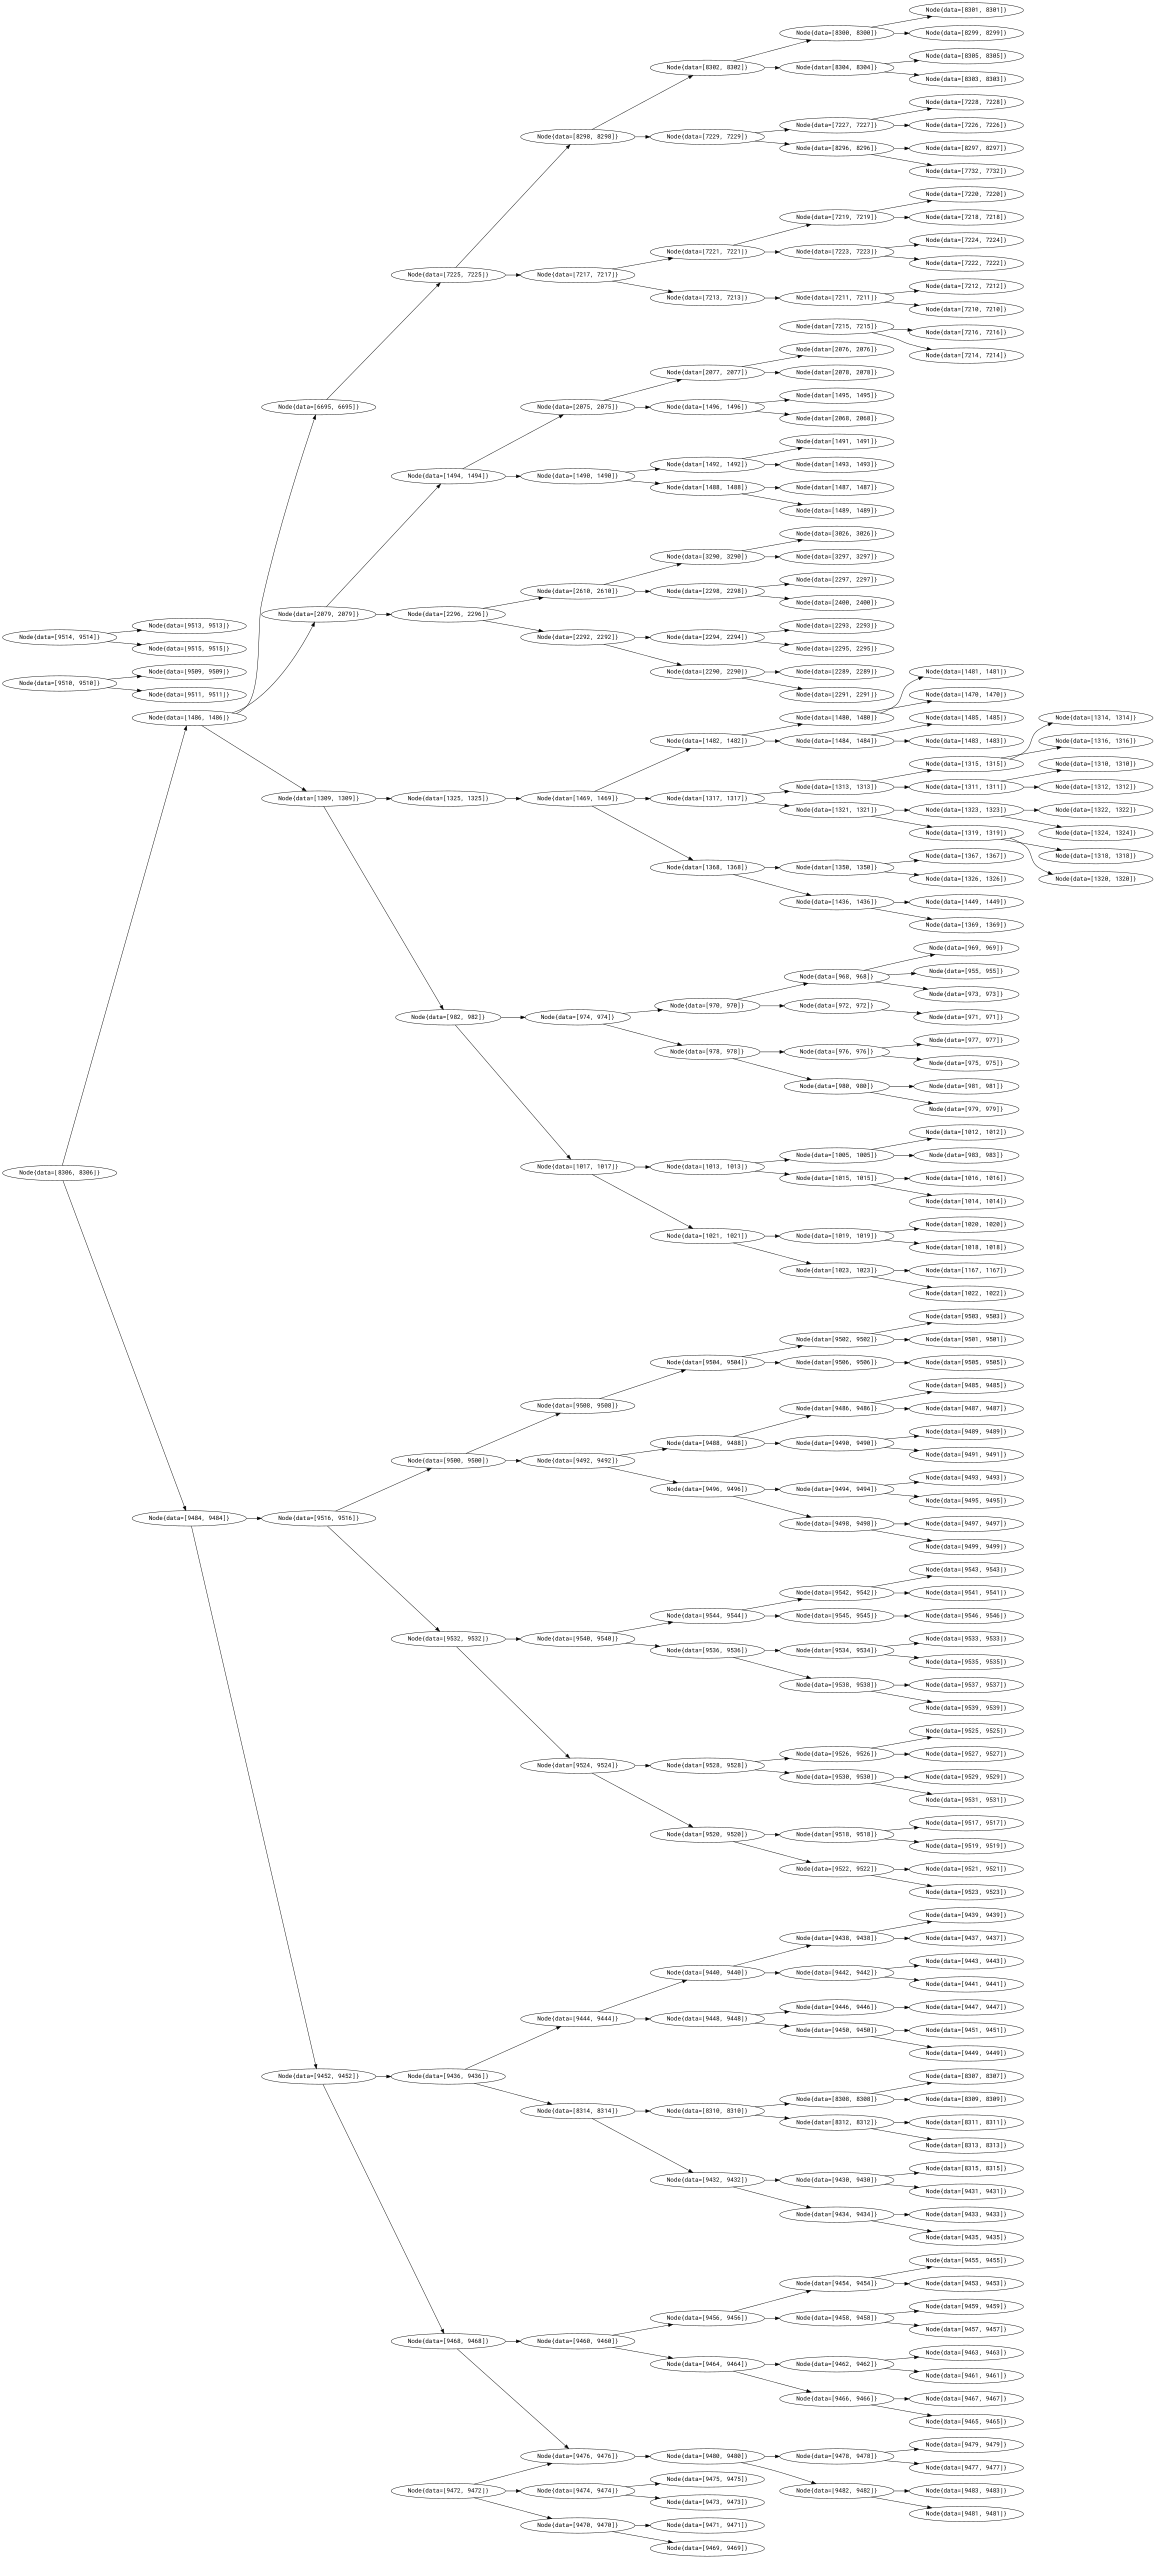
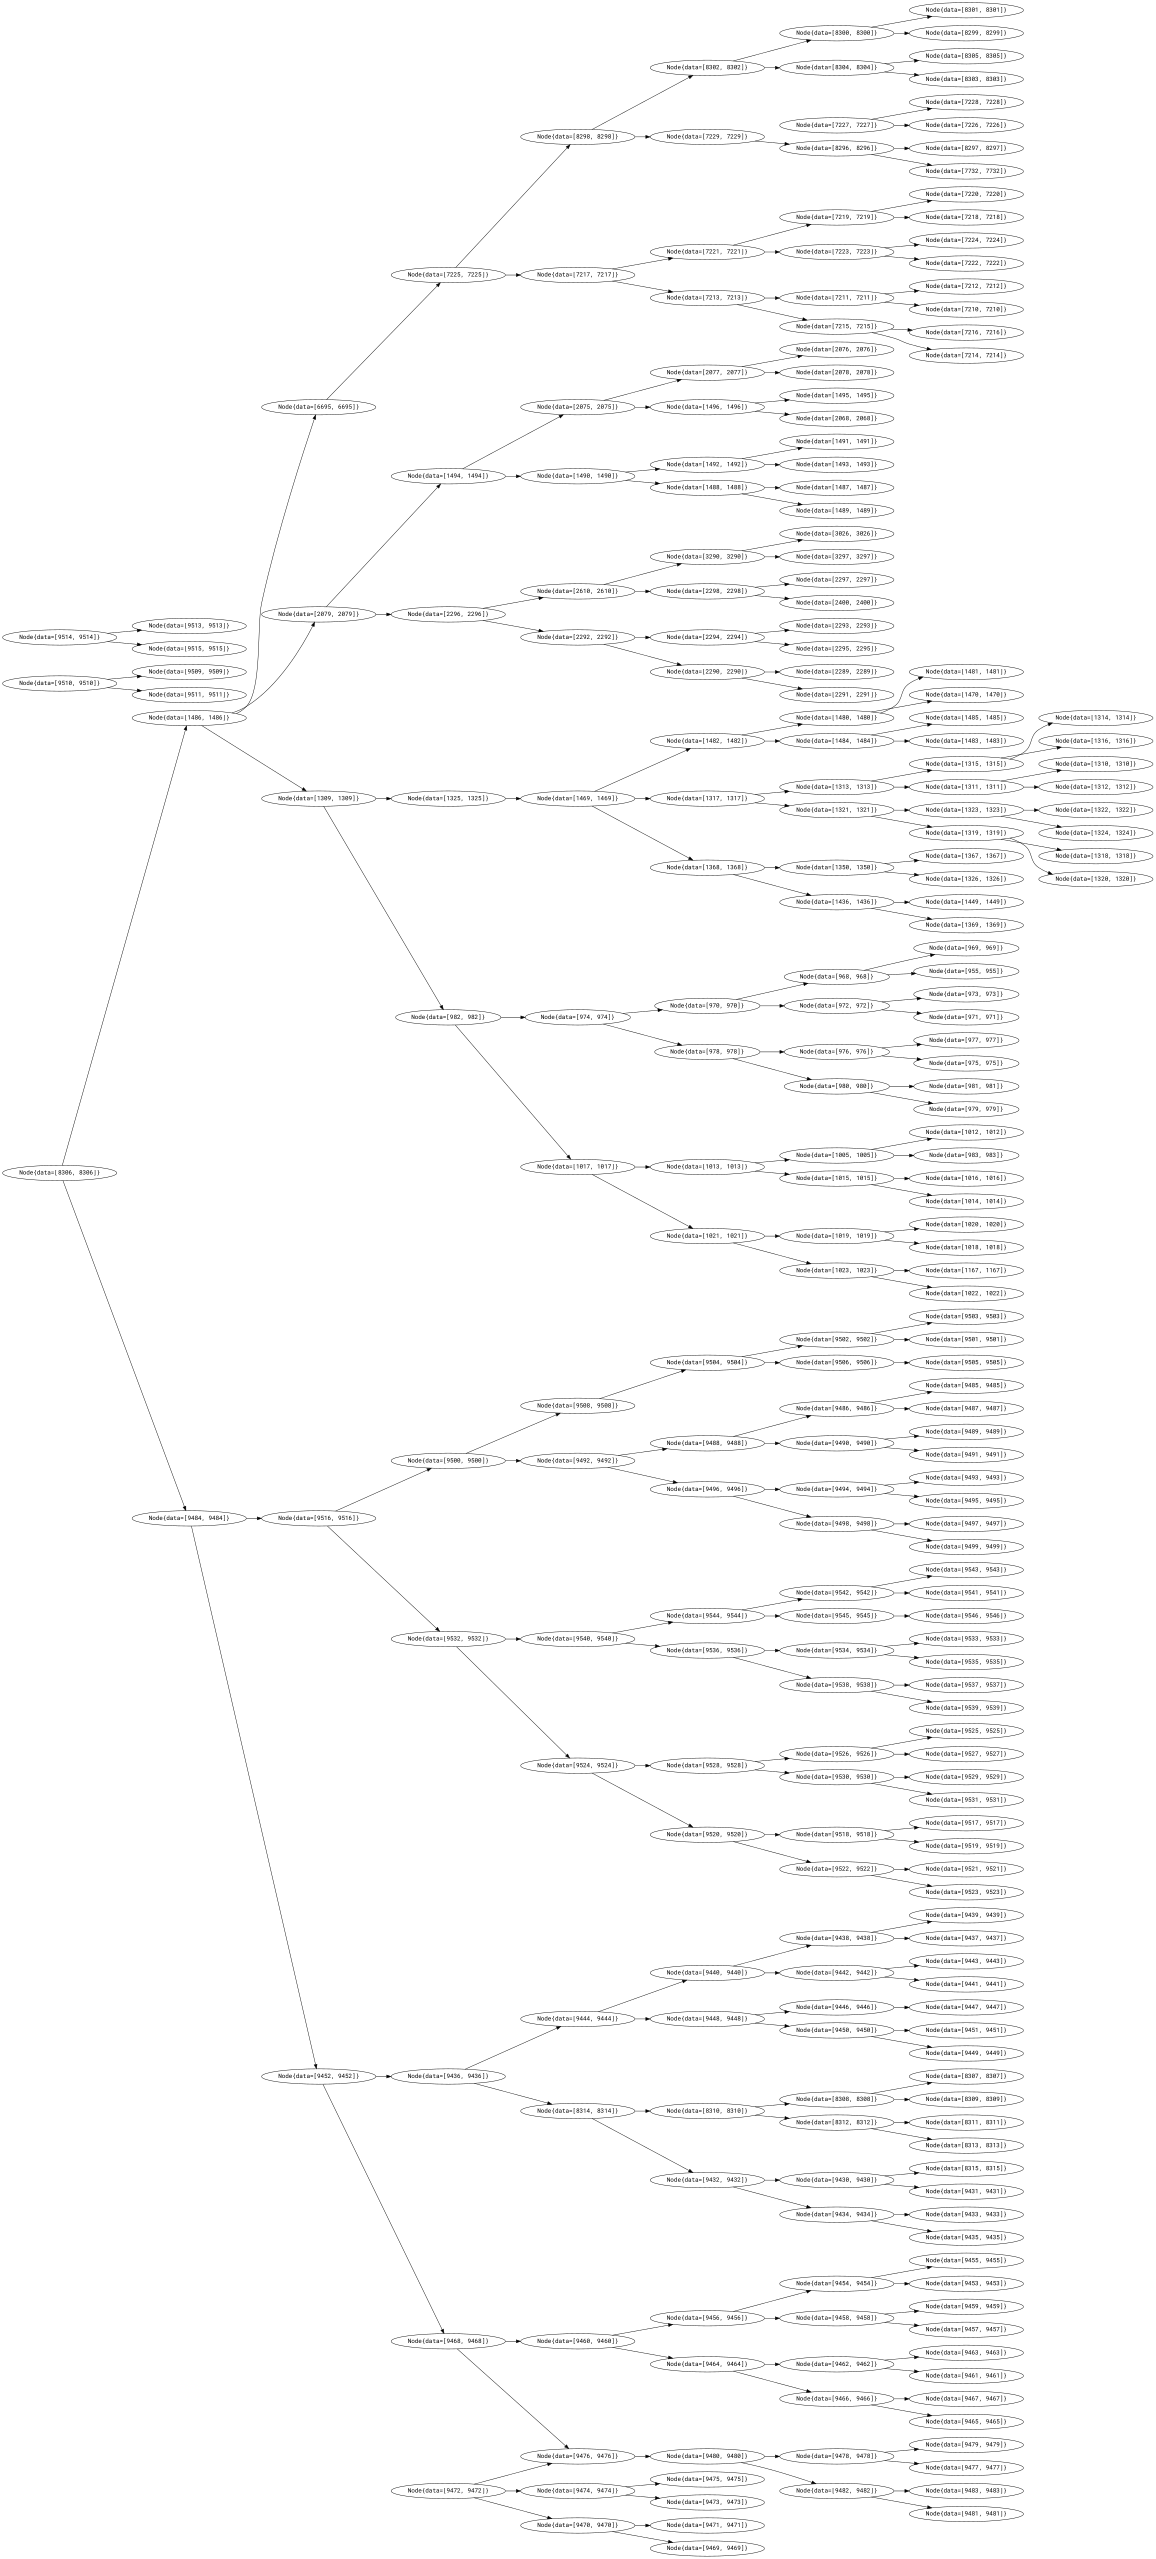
(770, 131) -> none
none -> (770, 312)
(900, 985) -> (899, 1000)
